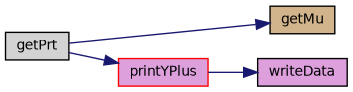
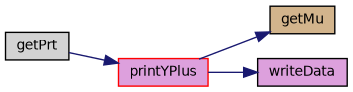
(162, 34) -> (228, 48)
